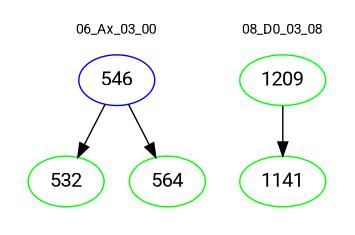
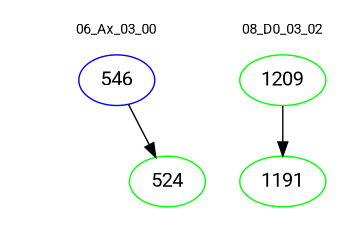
(283, 30) -> (283, 30)
(66, 181) -> none
(167, 181) -> (167, 181)
(283, 181) -> (283, 181)
